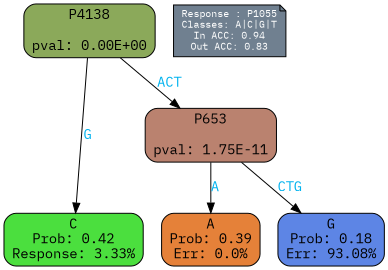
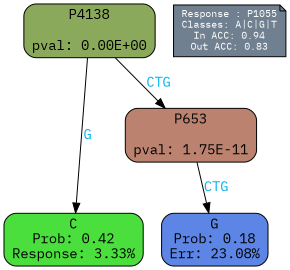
(170, 83) -> (159, 83)
(211, 240) -> none
(331, 240) -> (215, 240)
